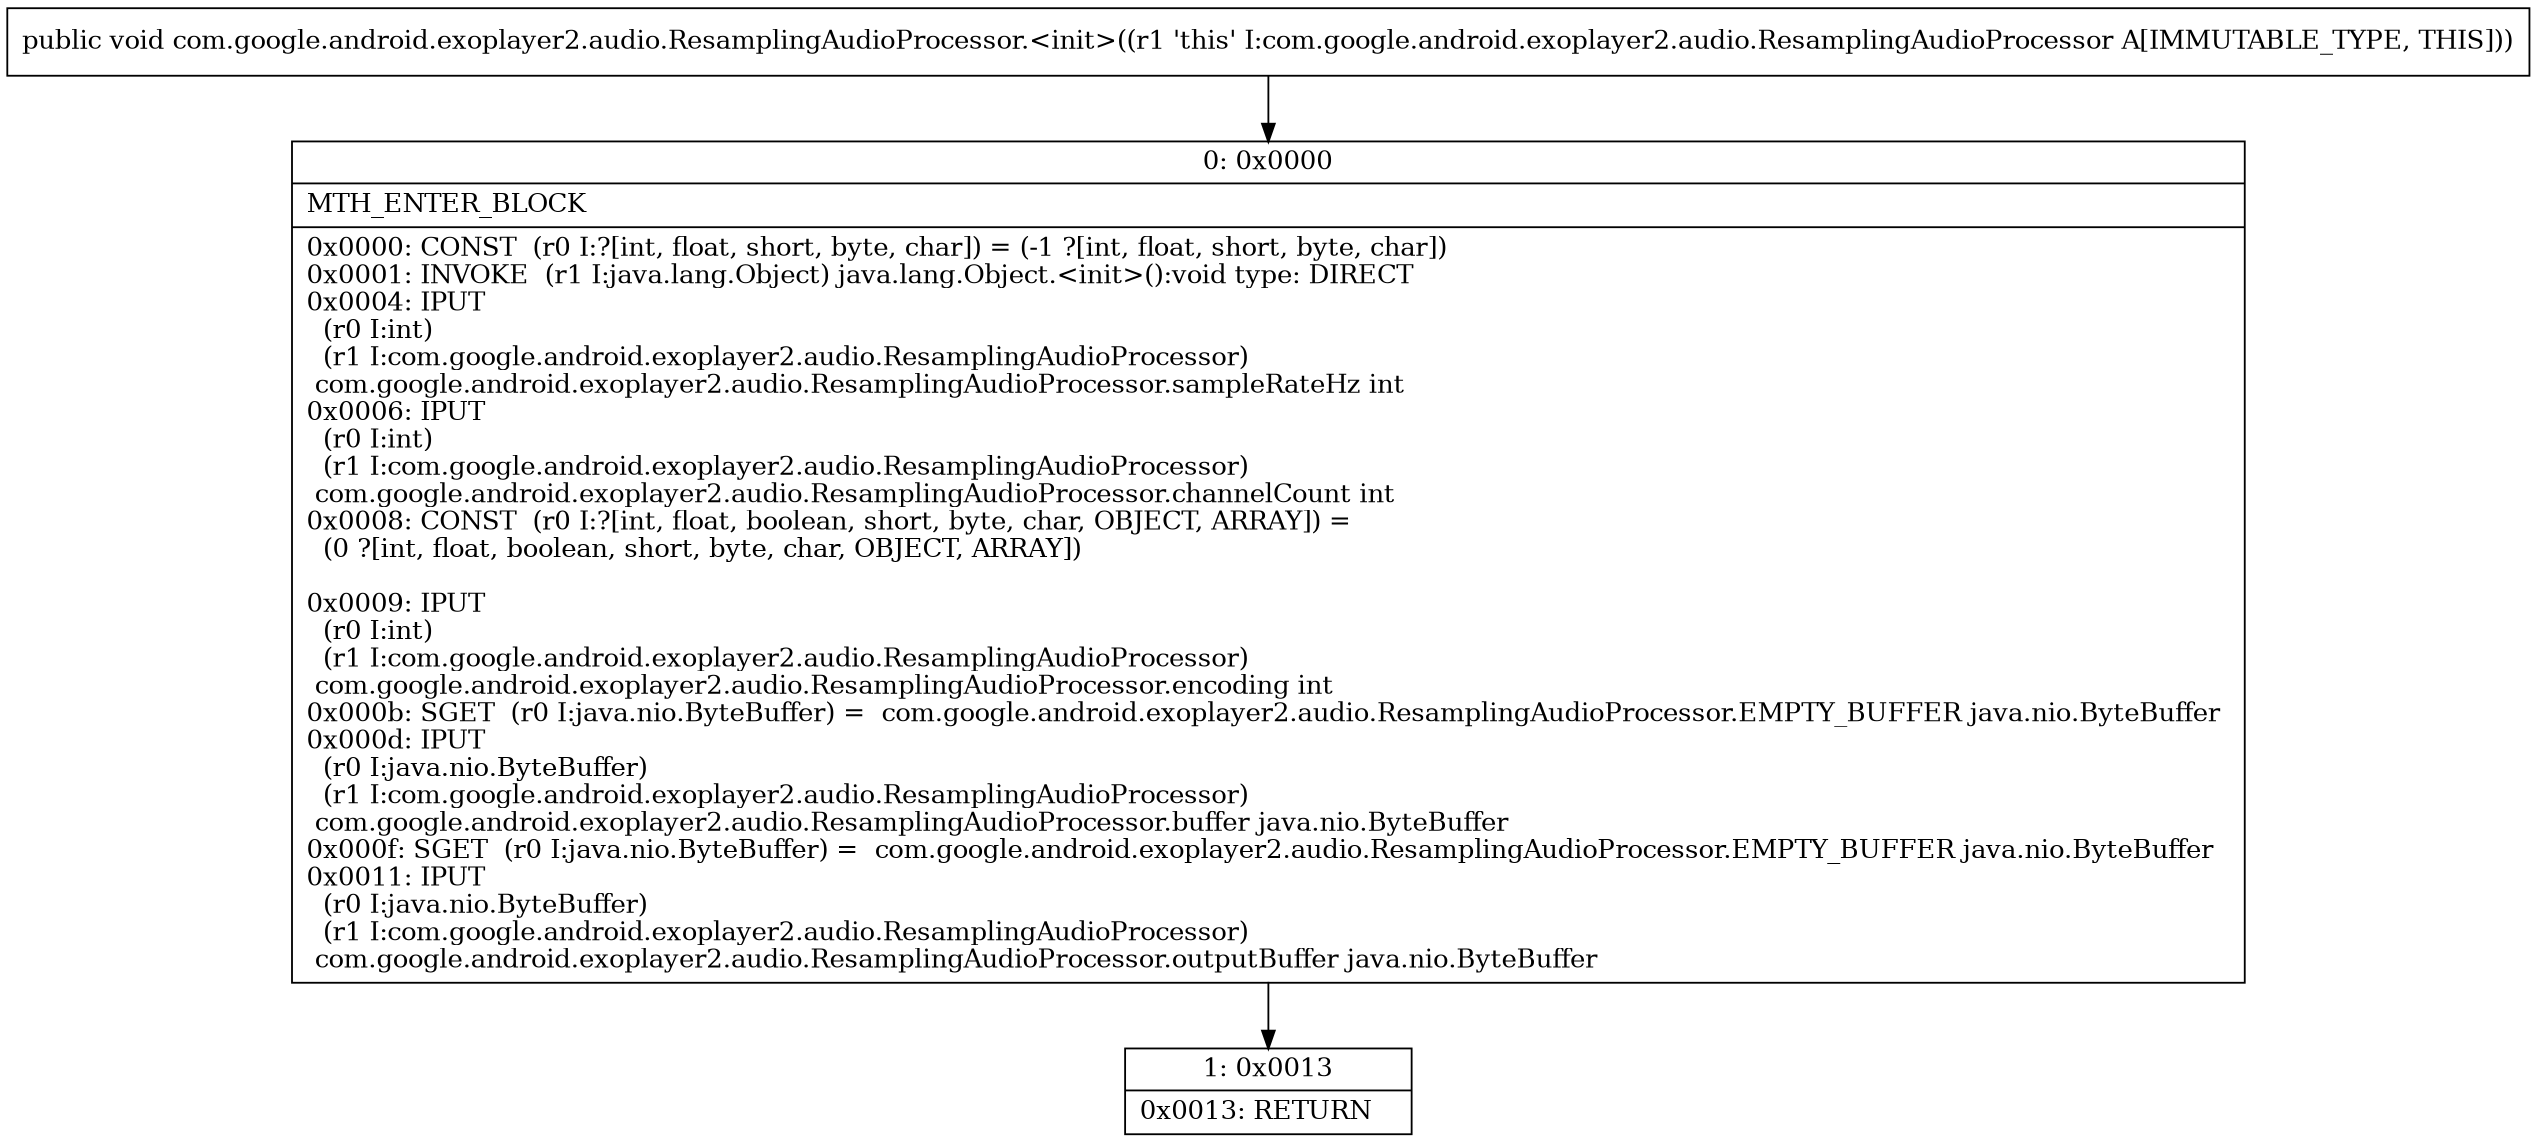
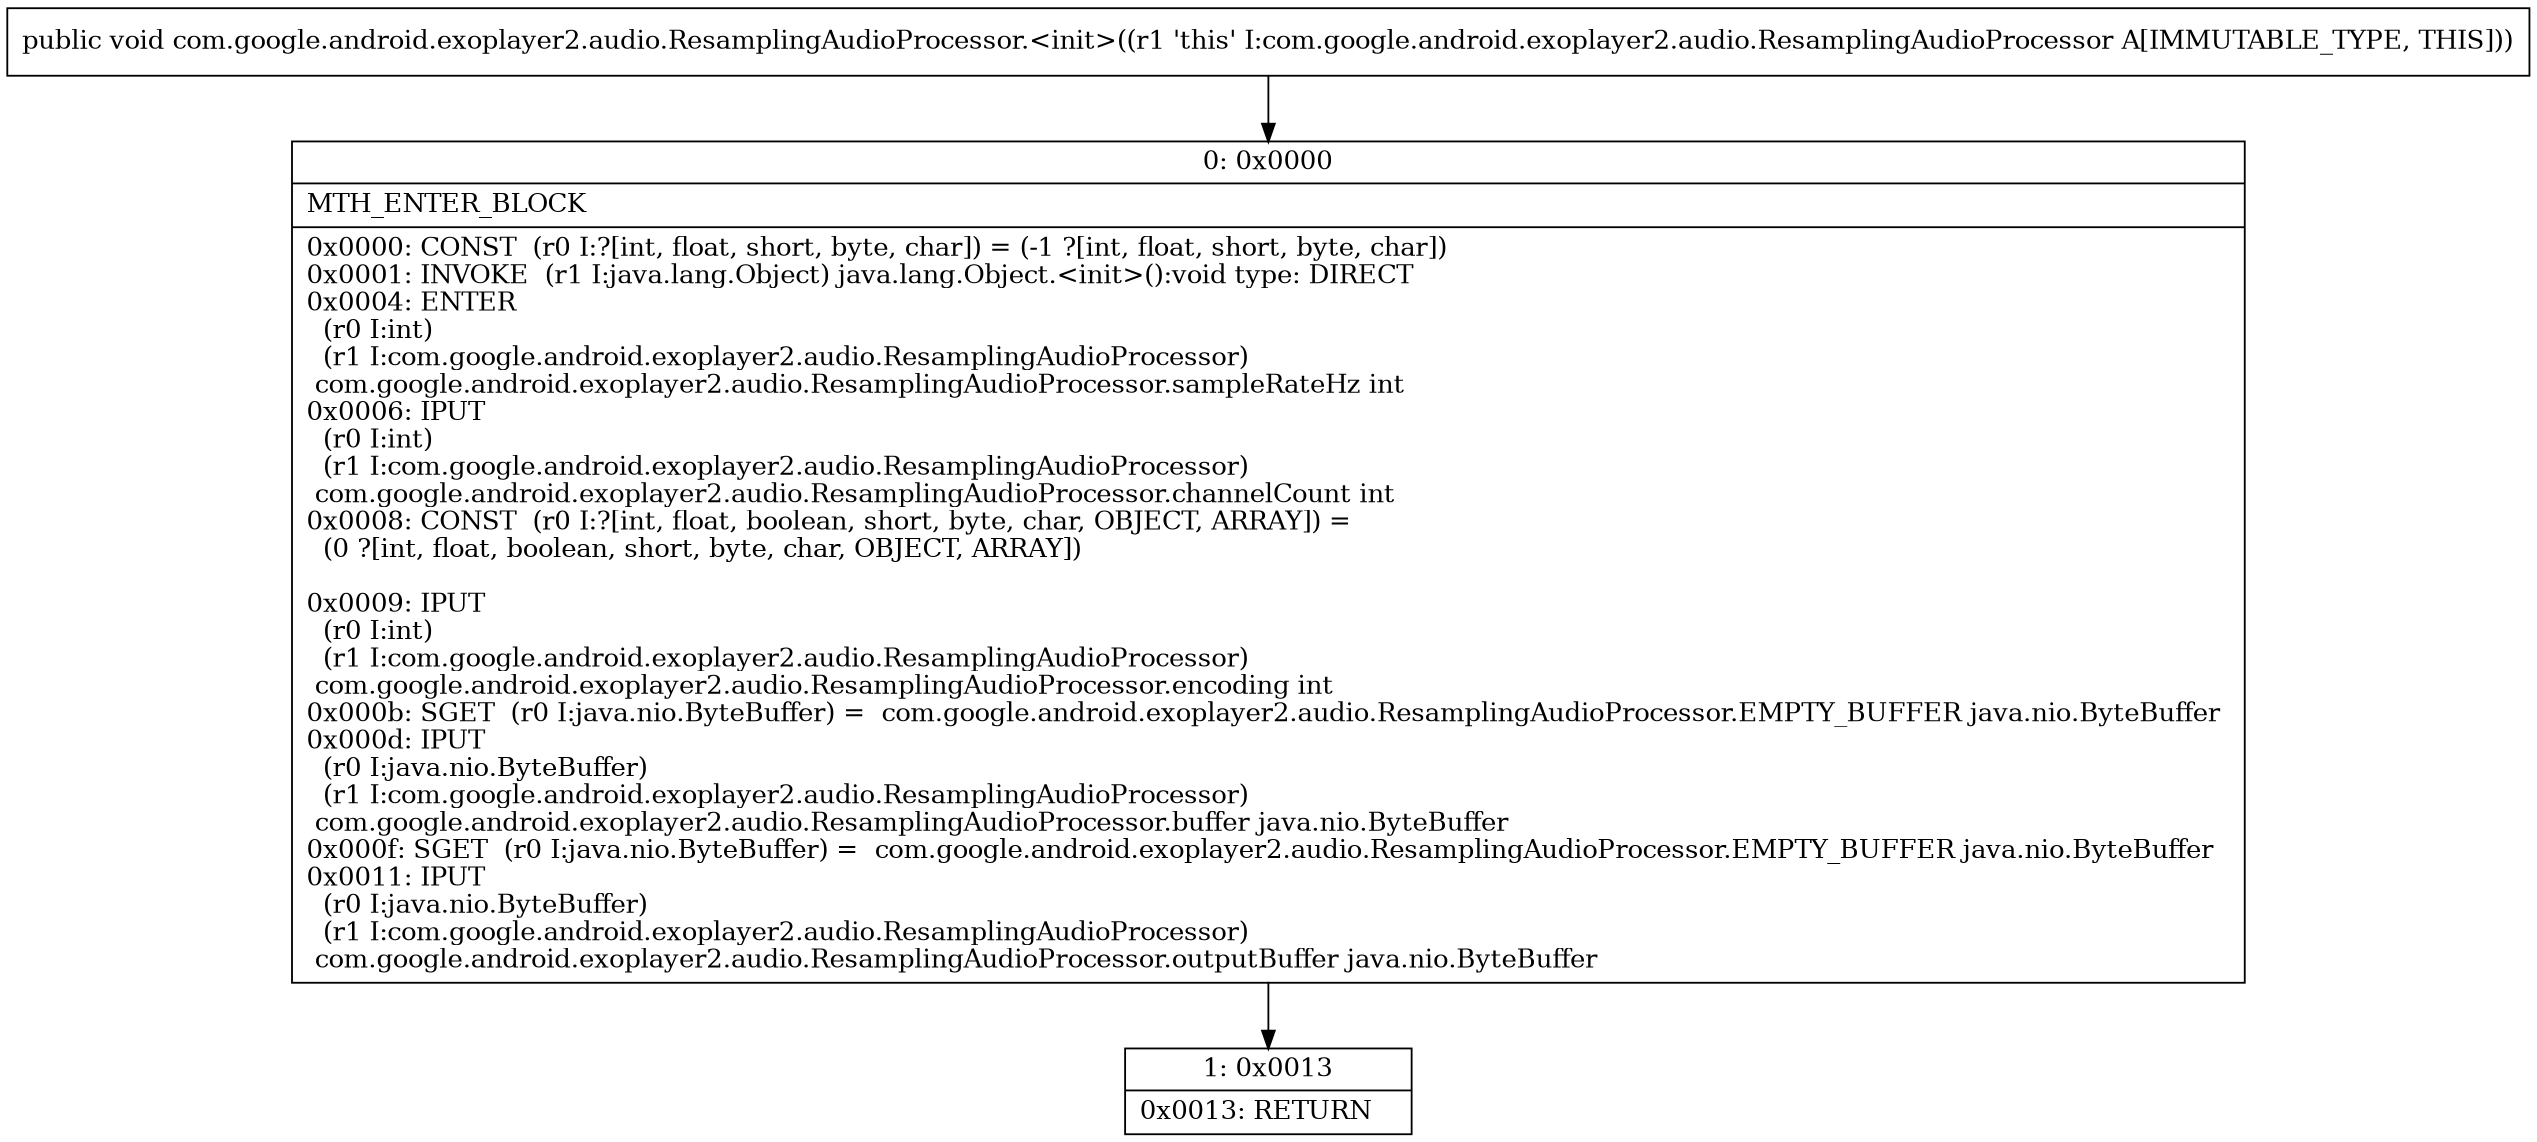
(404, 303) -> (420, 303)
